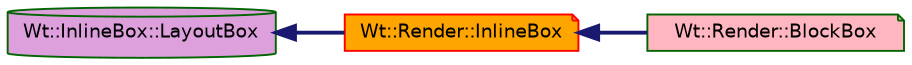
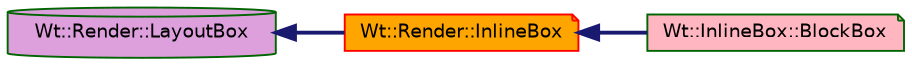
(142, 33) -> (142, 33)
(776, 33) -> (776, 33)
